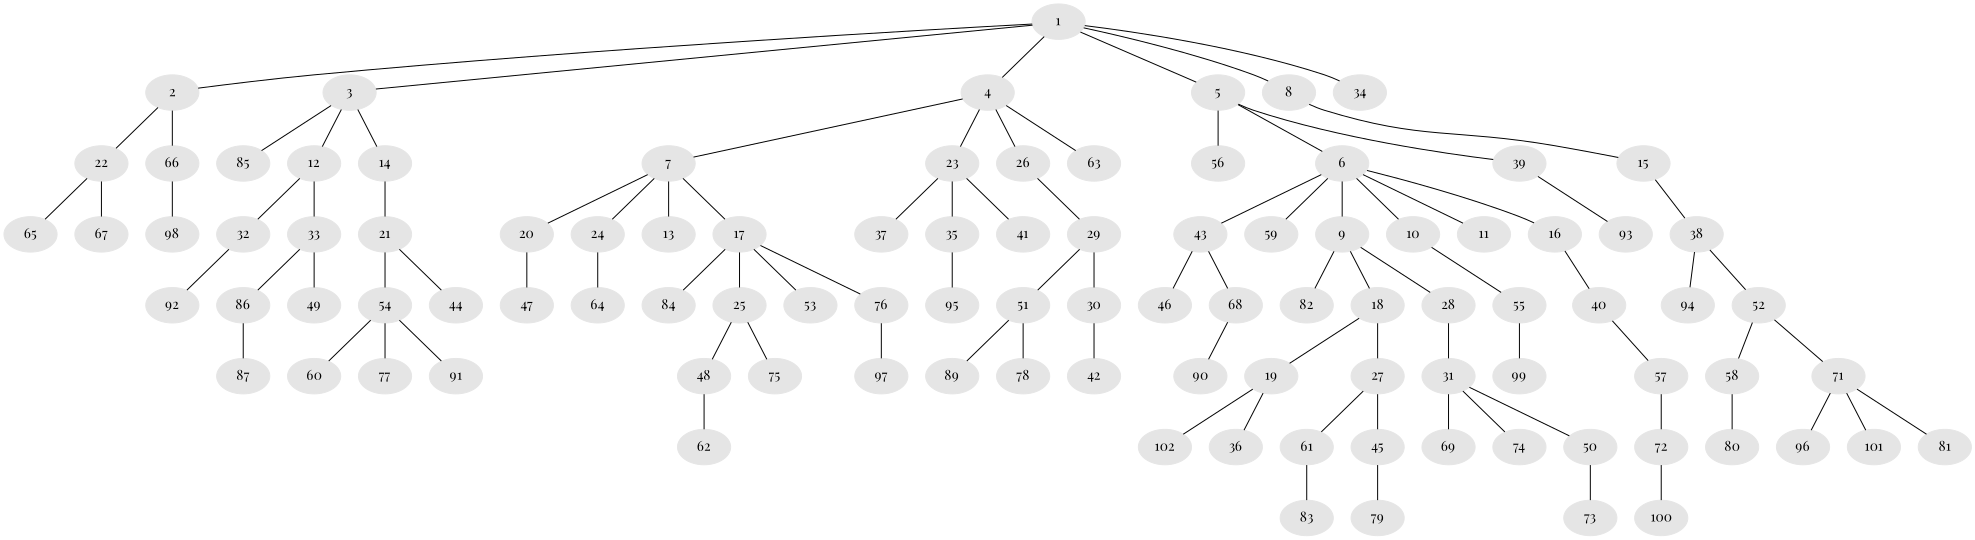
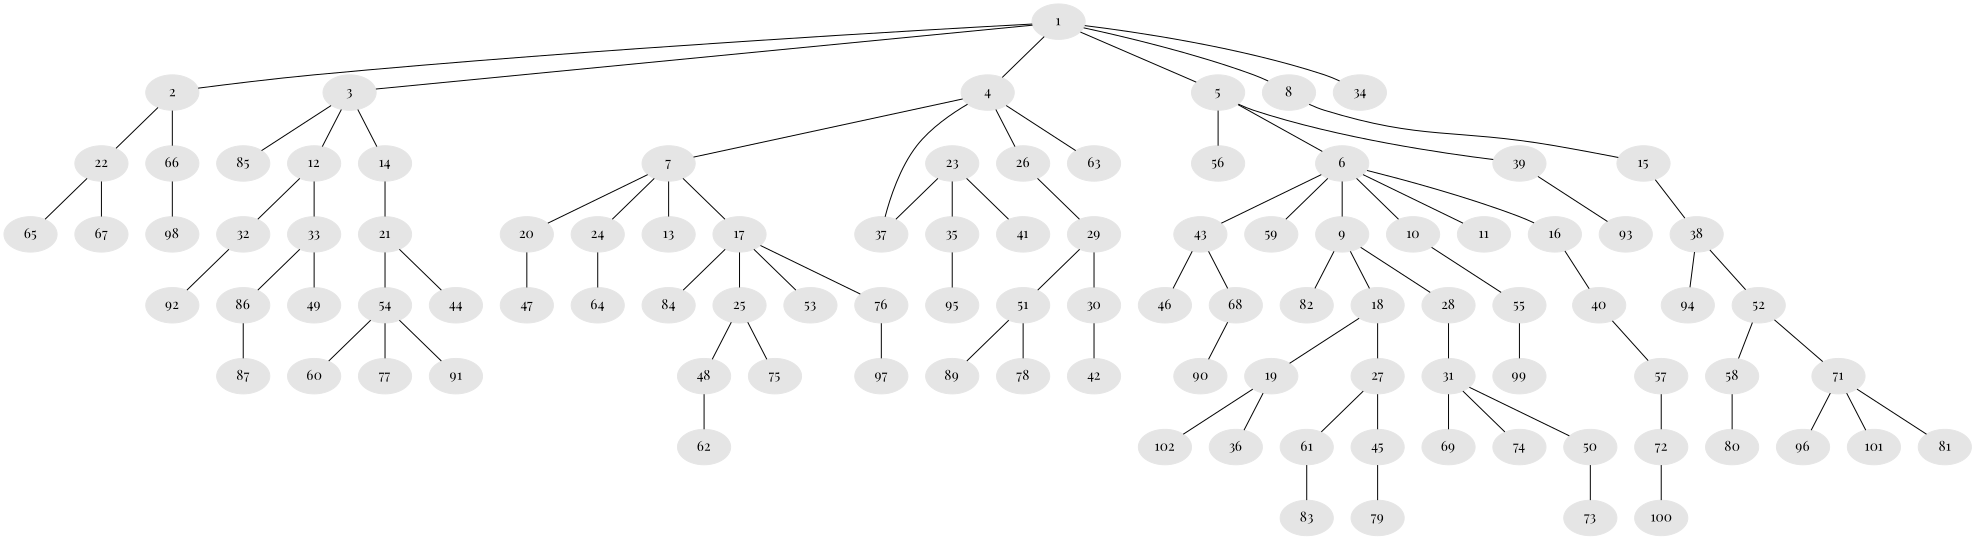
(970, 128) -> (913, 151)
